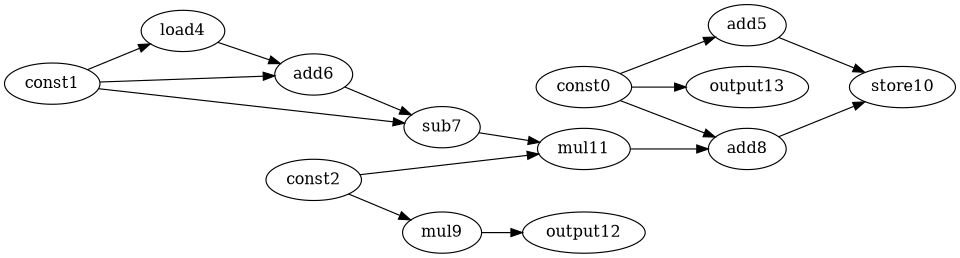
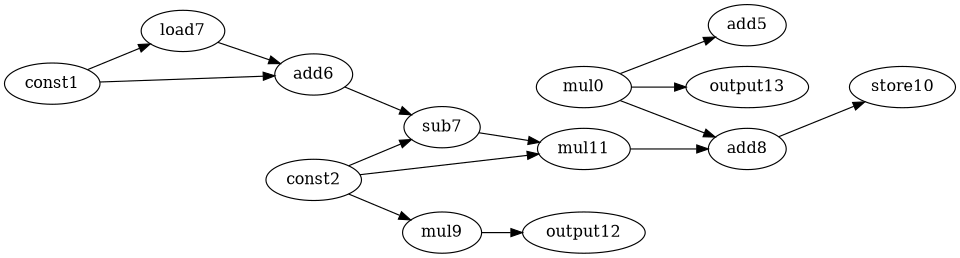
(183, 31) -> (183, 31)
(816, 53) -> none
(584, 87) -> (584, 87)
(246, 105) -> (375, 155)
